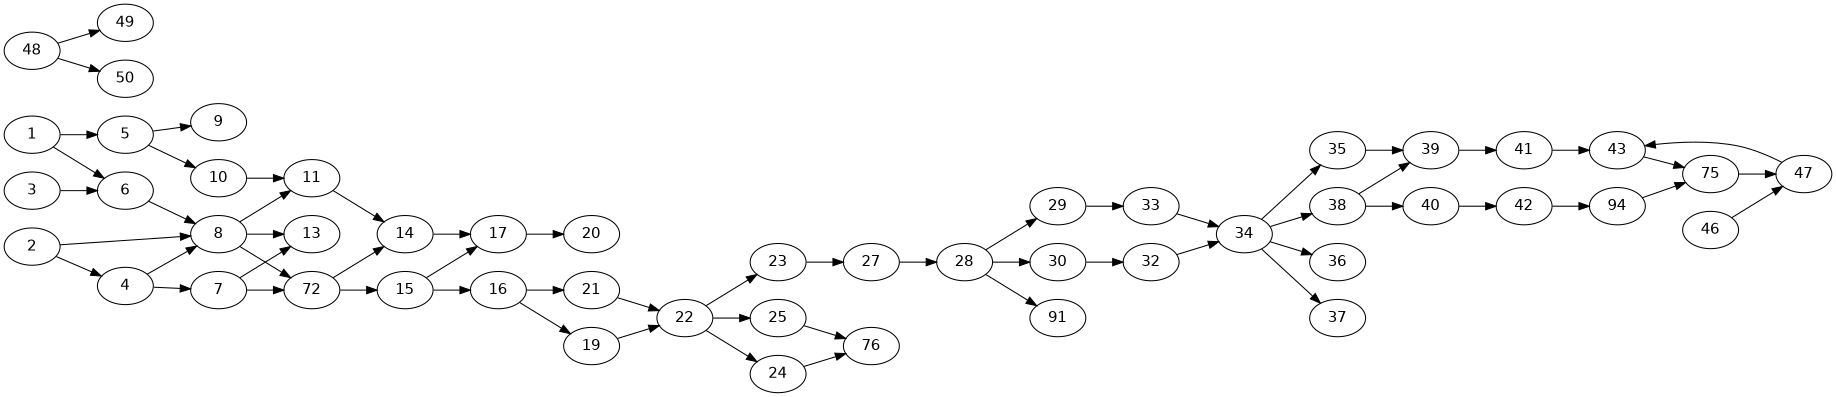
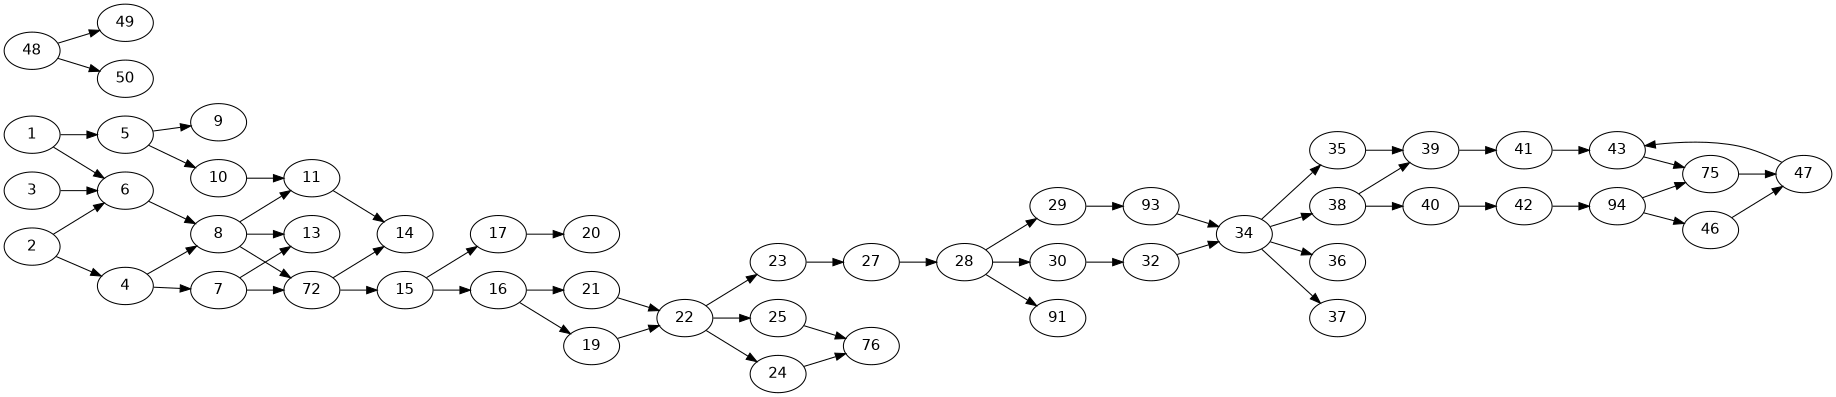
(1151, 206) -> (1151, 206)
none -> (1659, 217)
(447, 234) -> none
(120, 241) -> (74, 221)
